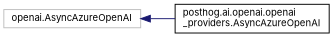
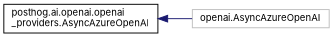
(163, 19) -> (180, 19)
